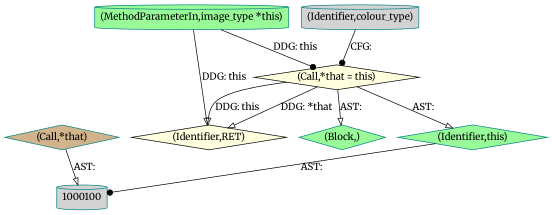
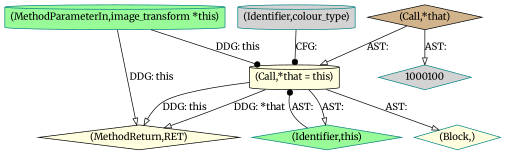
(192, 17) -> (115, 17)
none -> (367, 44)
(337, 77) -> (294, 77)
(62, 137) -> (425, 17)
(209, 137) -> (139, 137)
(342, 137) -> (457, 137)
(274, 168) -> (293, 115)
(82, 197) -> (425, 77)
